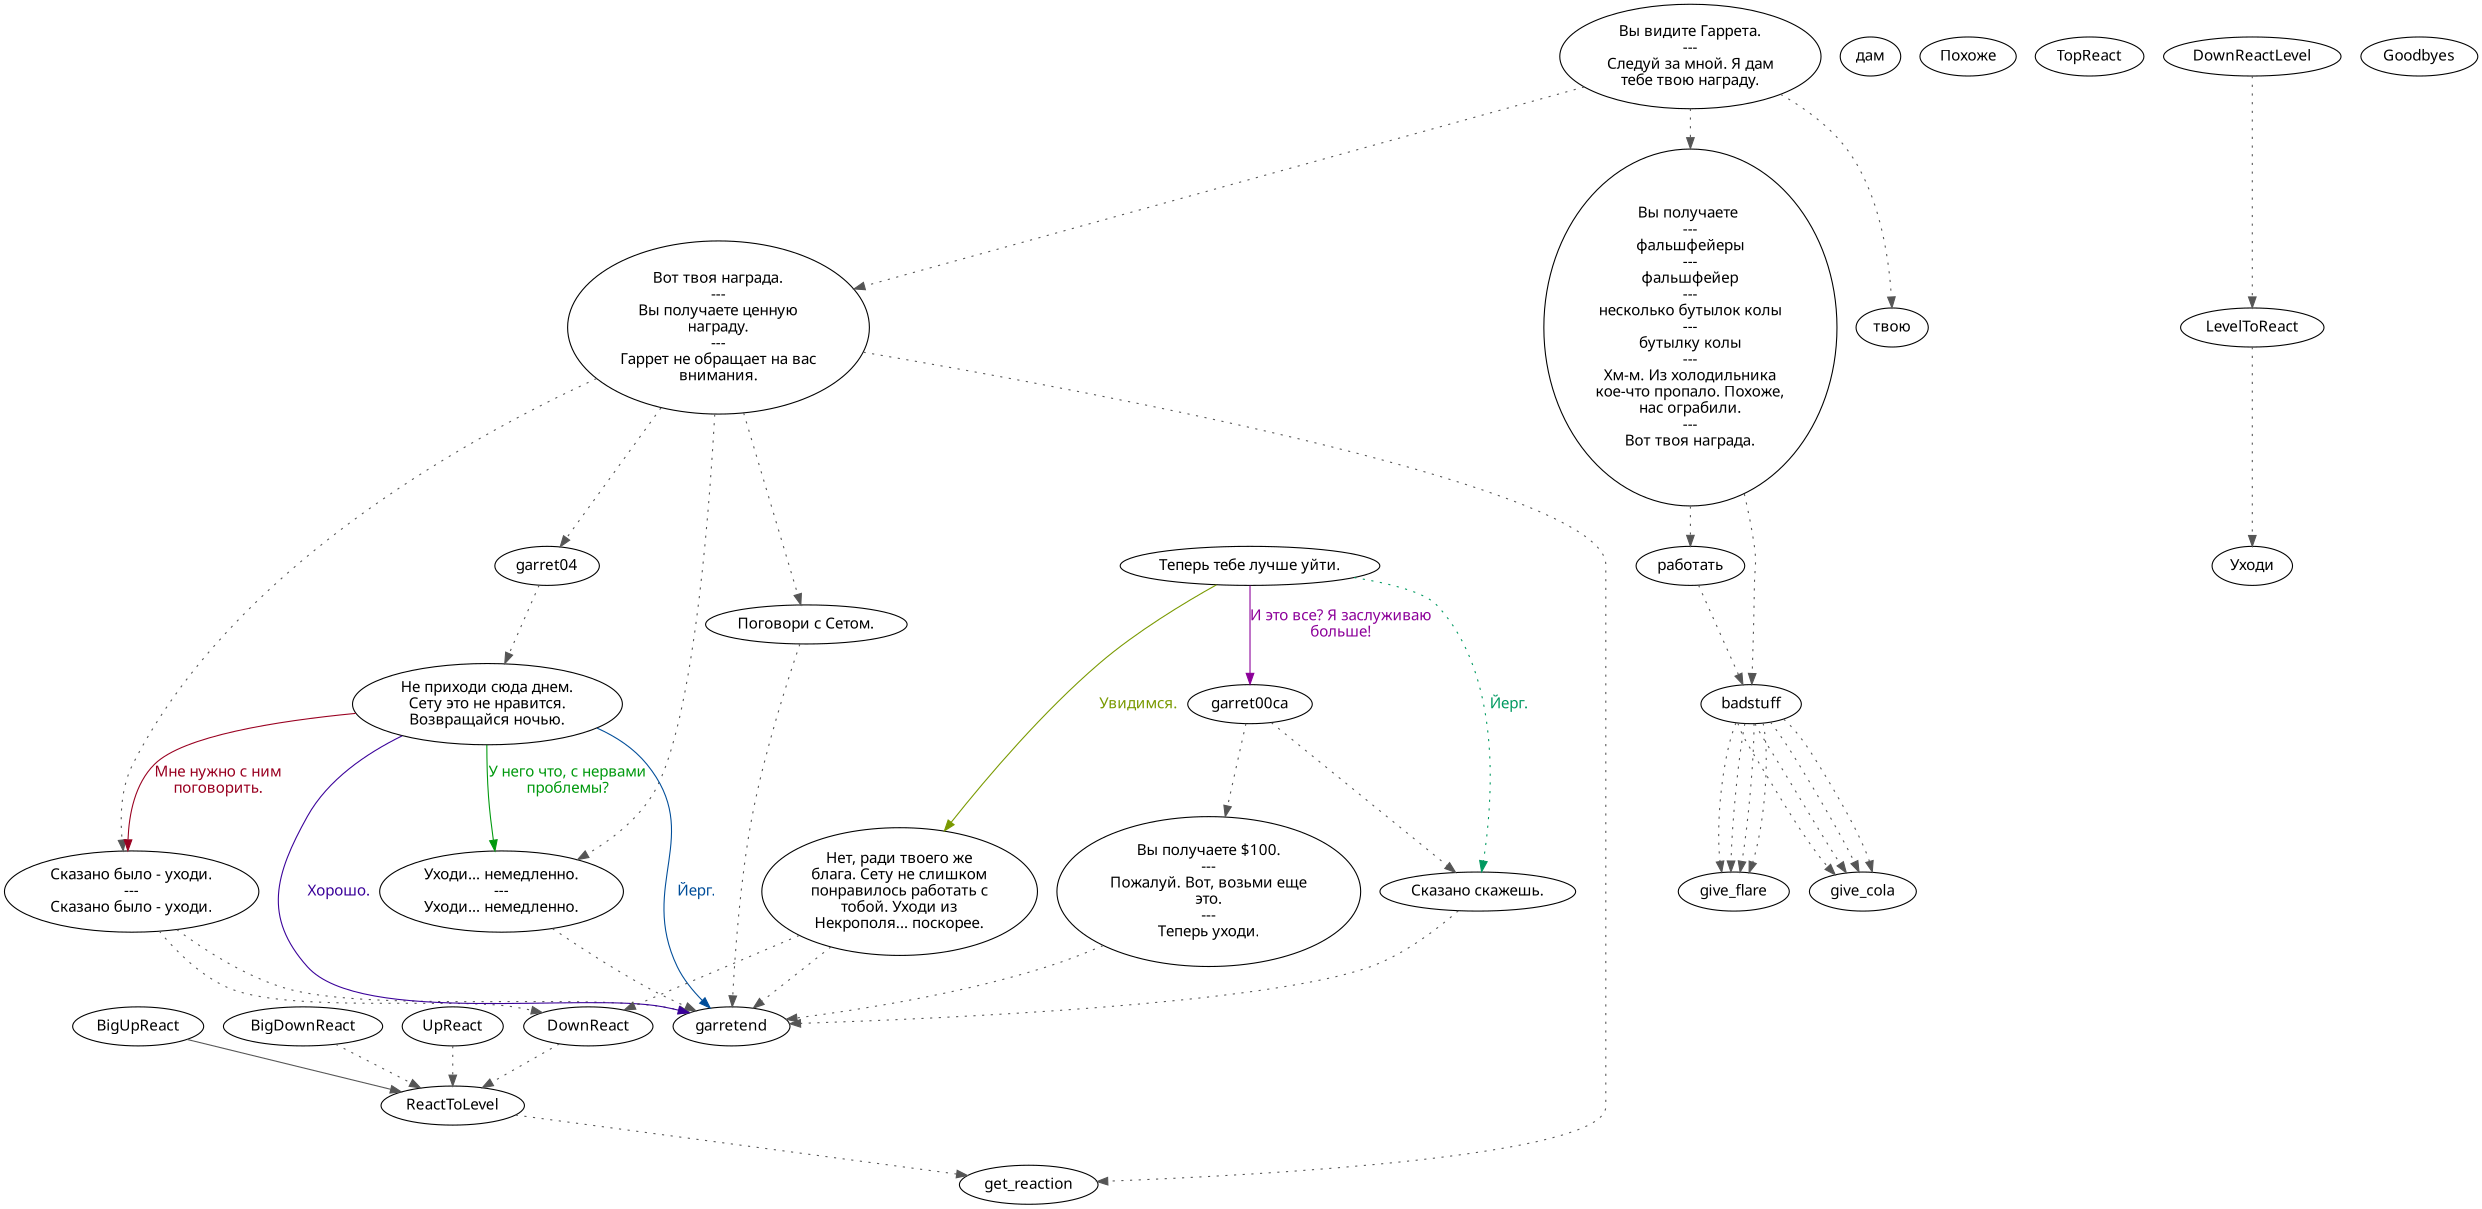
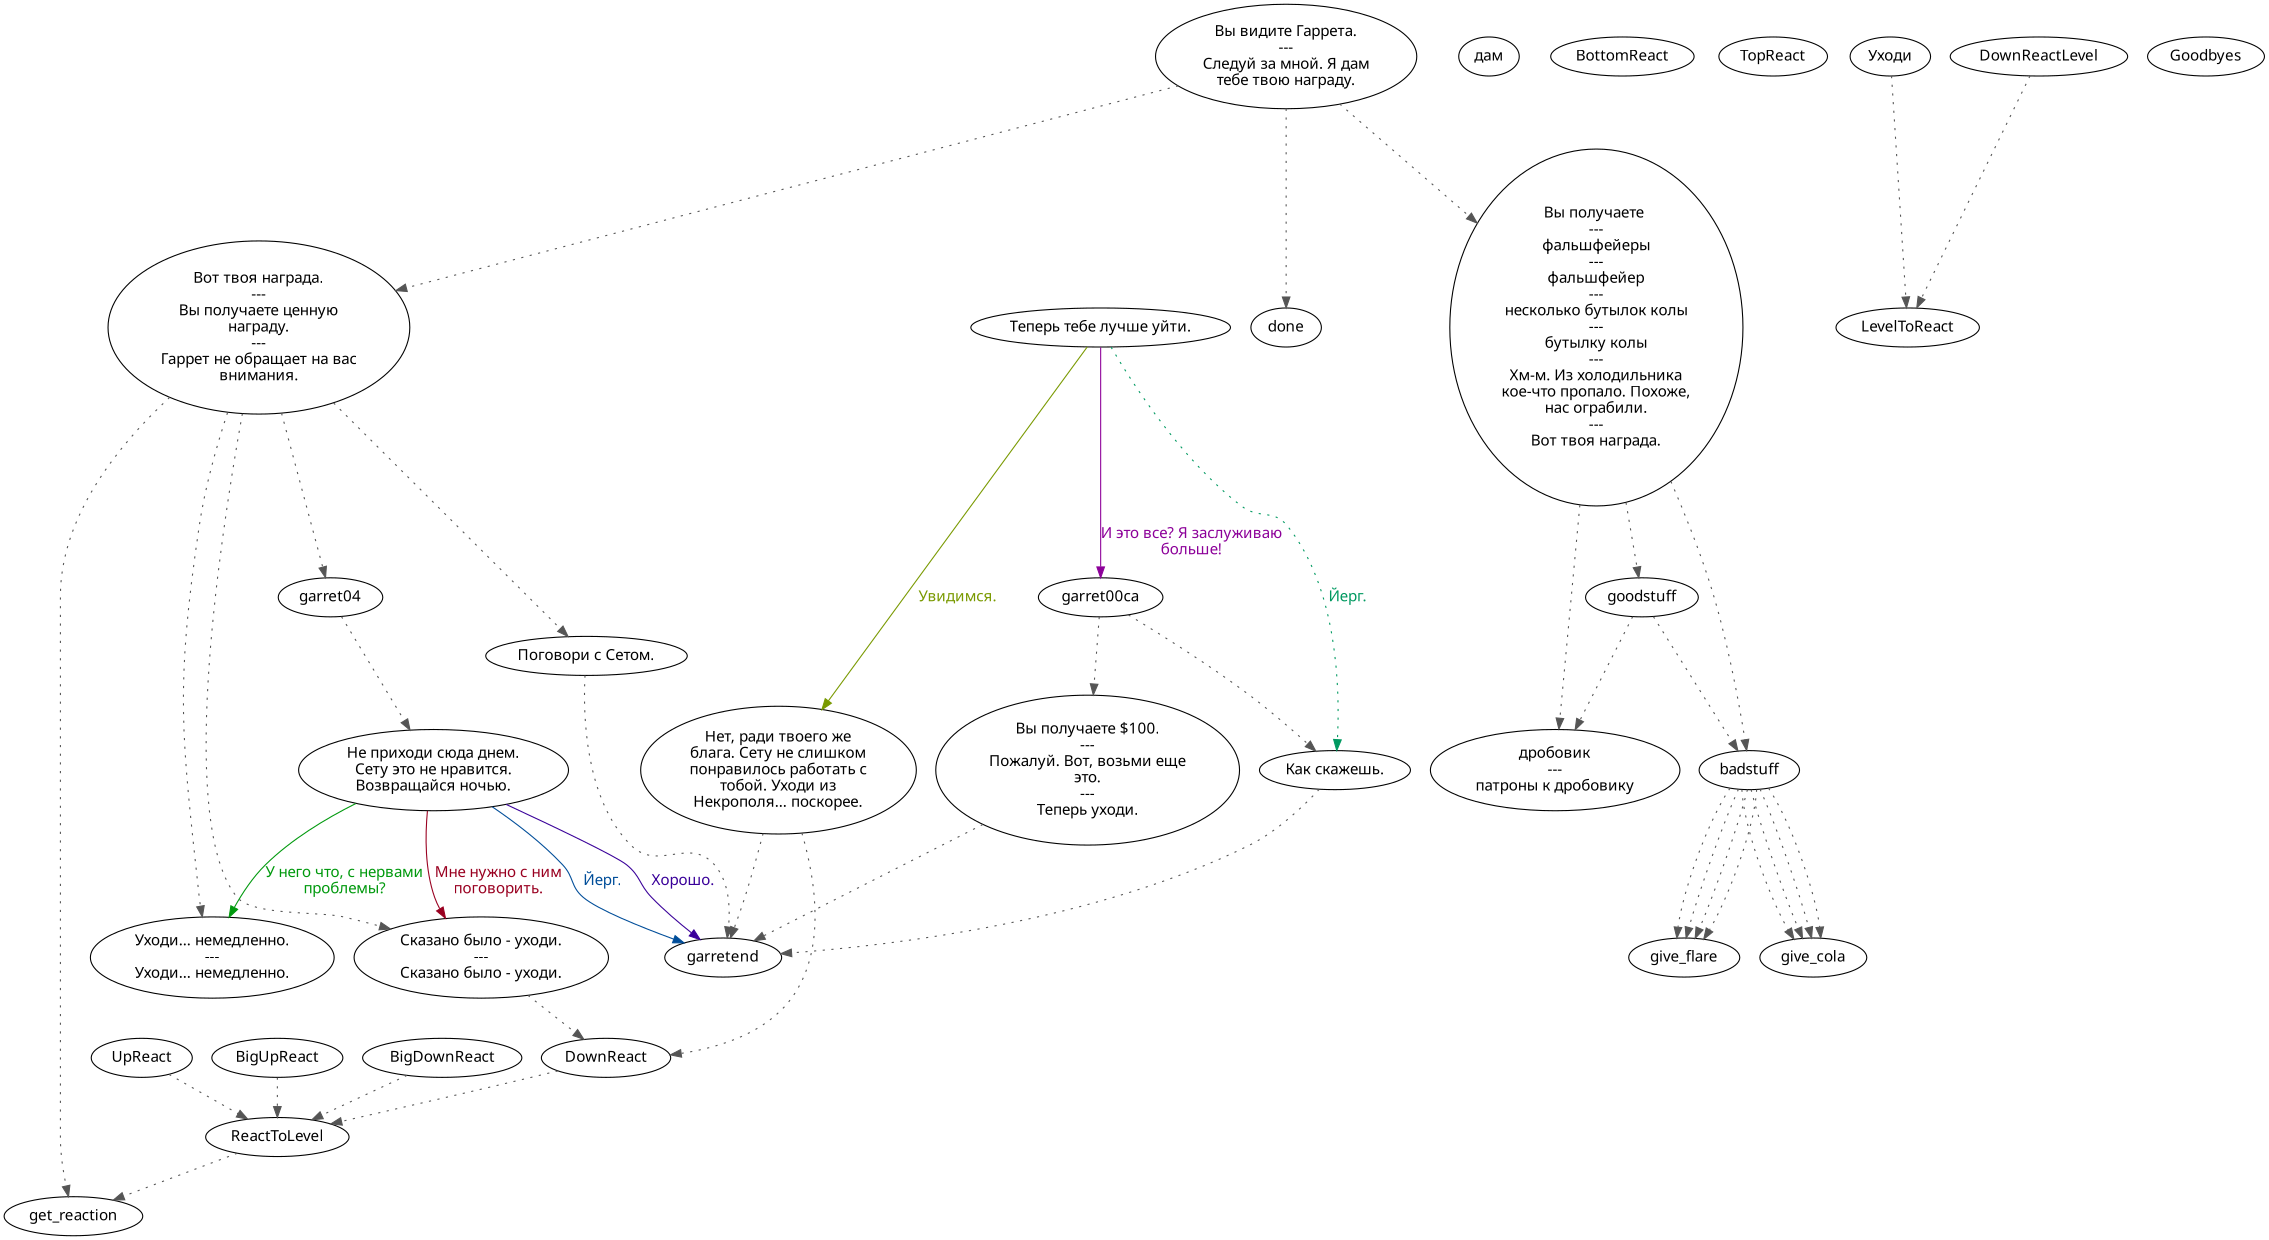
(1968, 57) -> (1622, 57)
(1892, 327) -> (1286, 327)
(2252, 441) -> (1899, 186)
(1690, 566) -> (1642, 597)
none -> (1555, 770)
(1478, 892) -> (1335, 770)
(618, 970) -> none
(329, 996) -> none
(289, 1064) -> (277, 1092)
